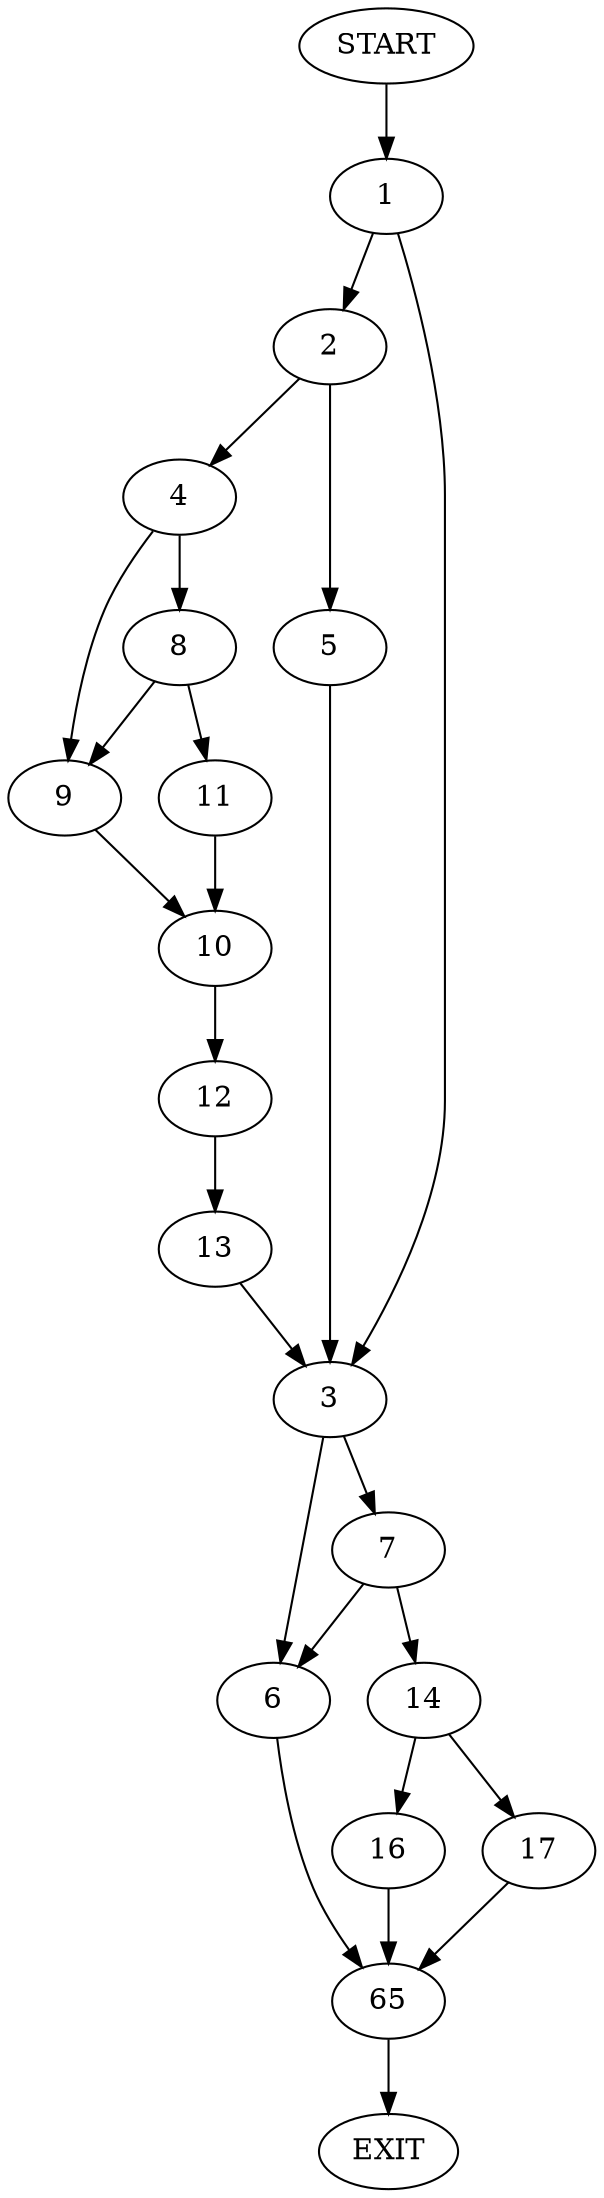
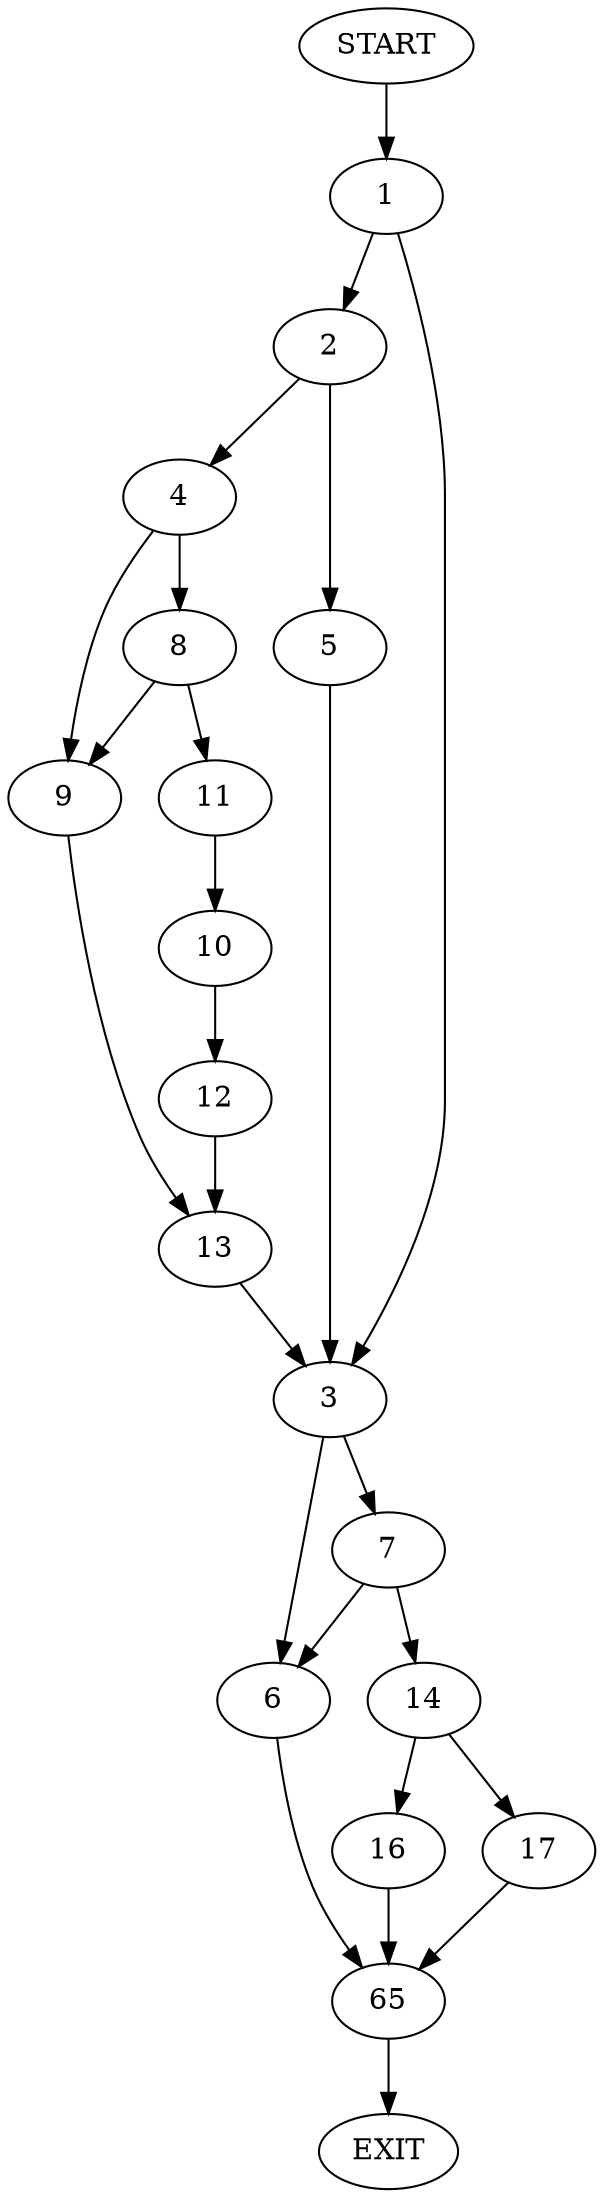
(132, 866) -> (102, 1023)
